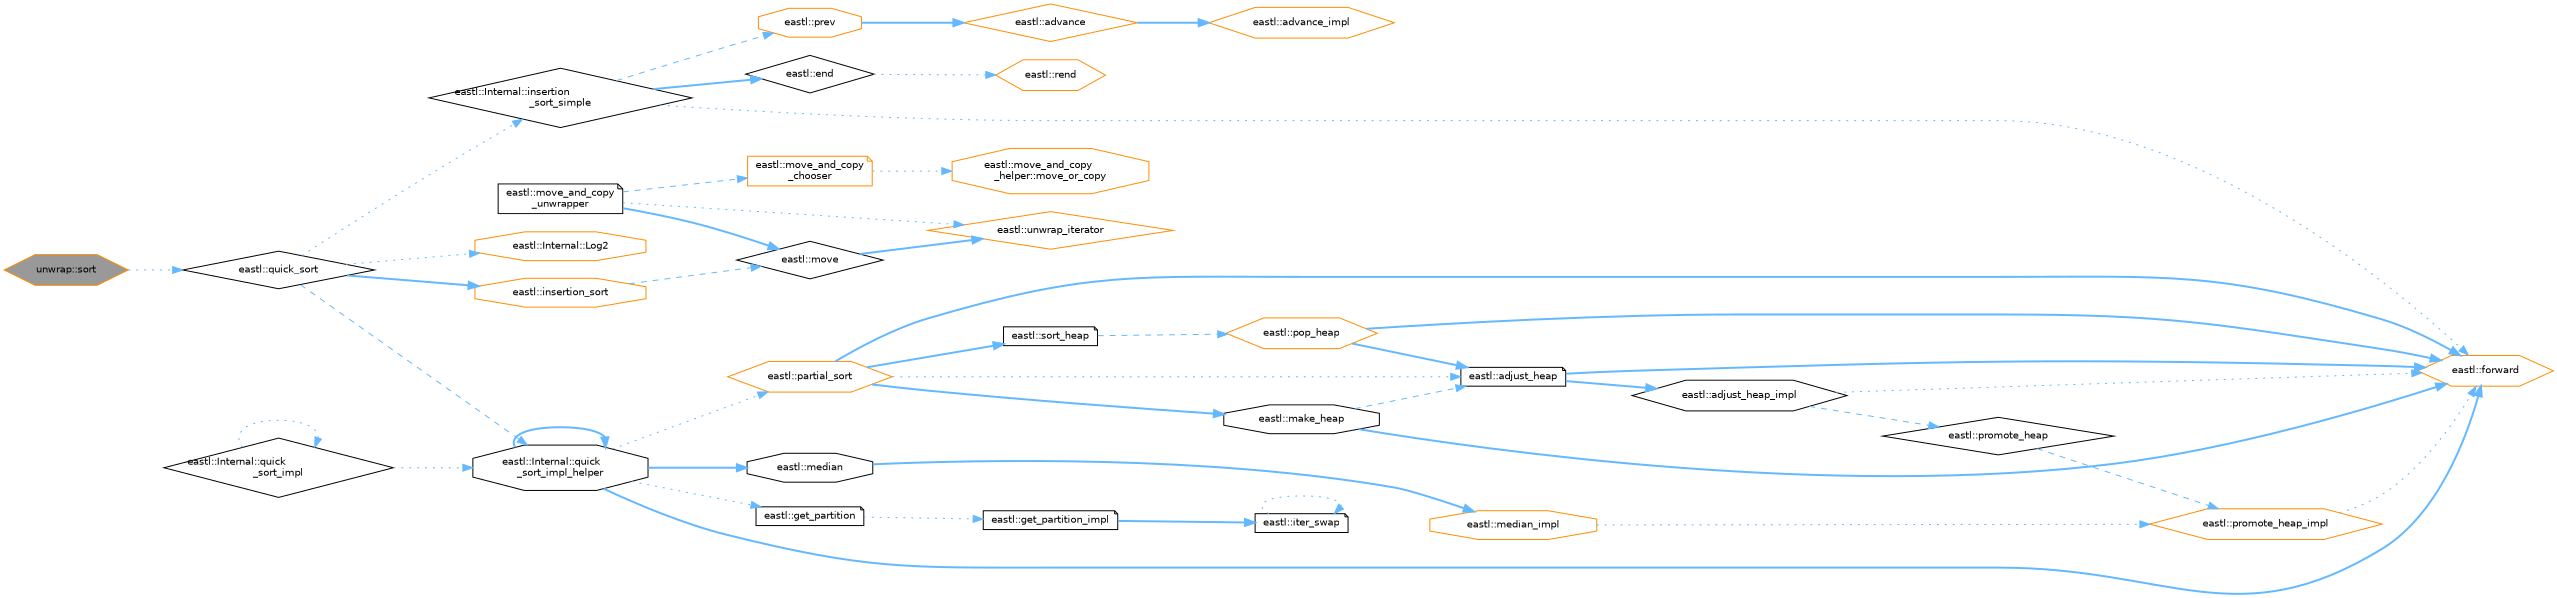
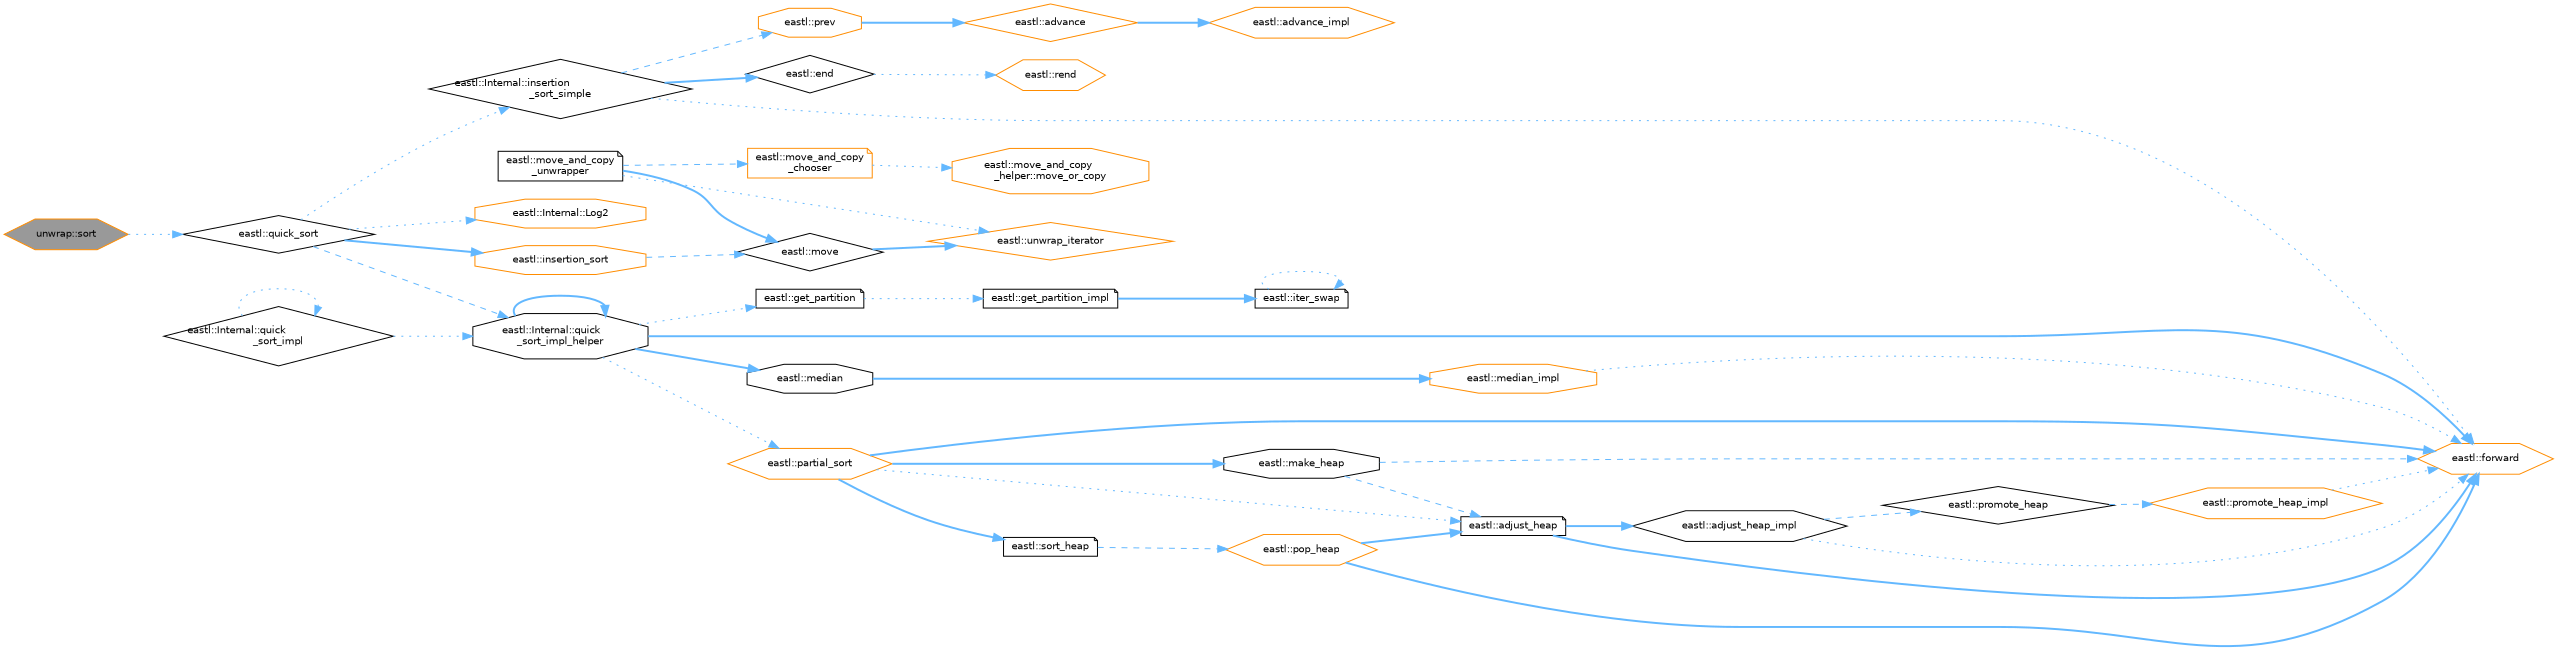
(1901, 476) -> (1893, 459)
(1868, 525) -> (2024, 359)
